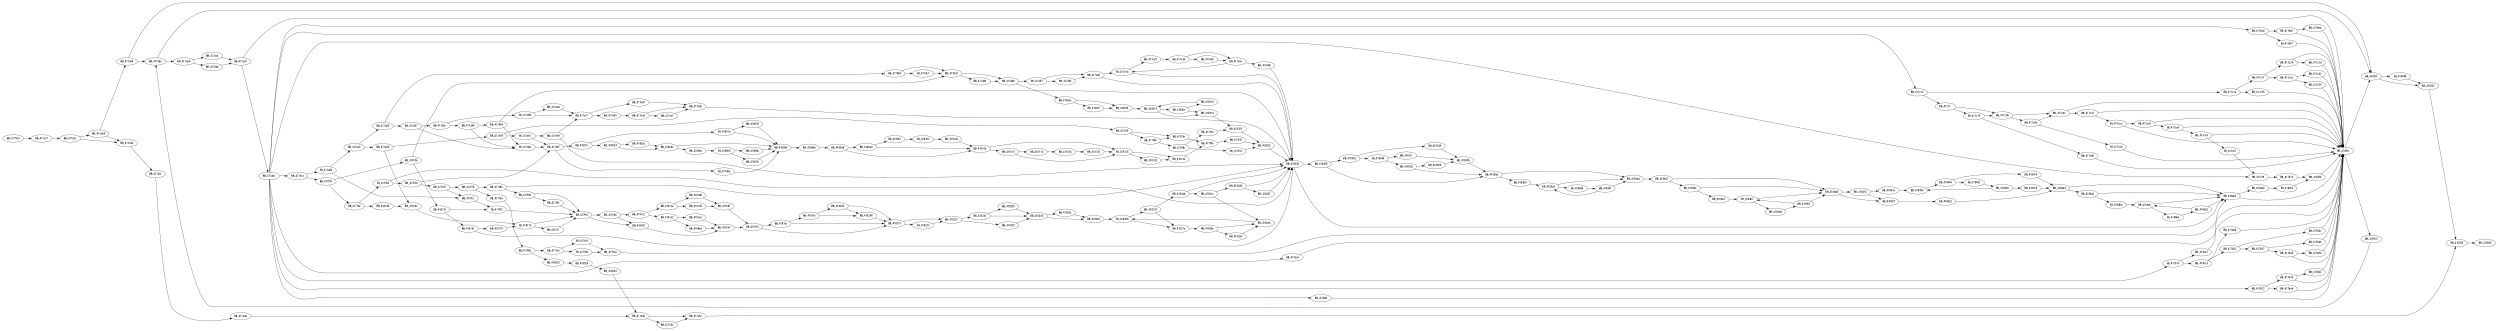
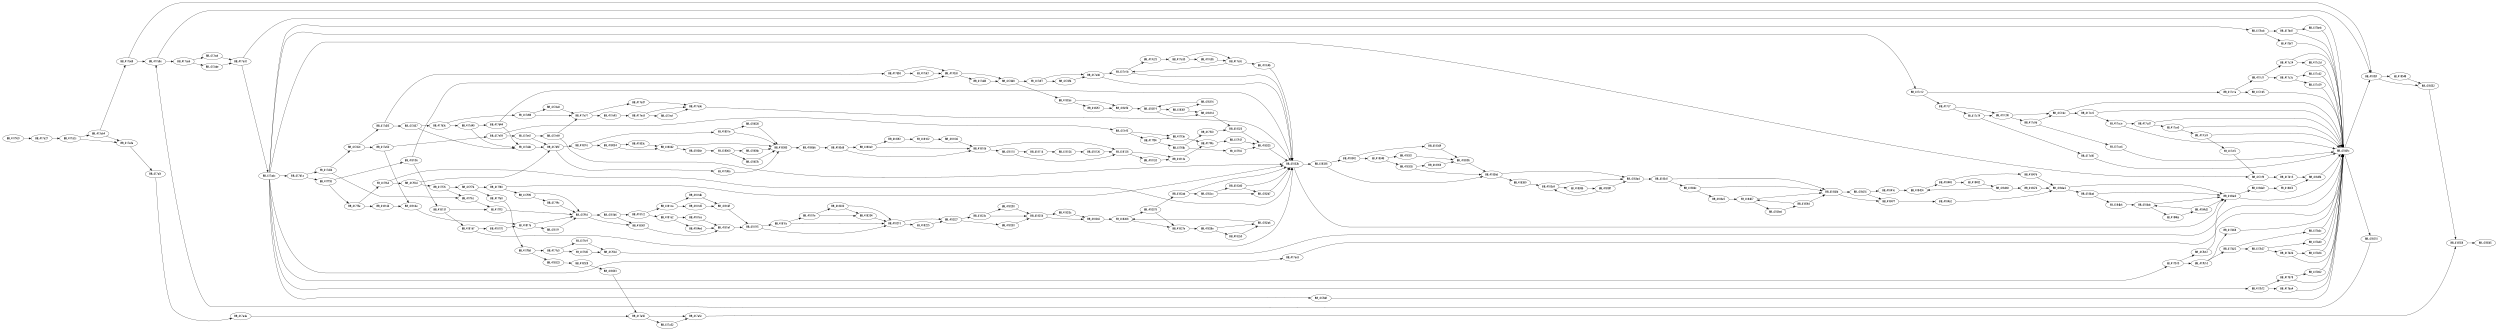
(1235, 208) -> (1235, 194)
